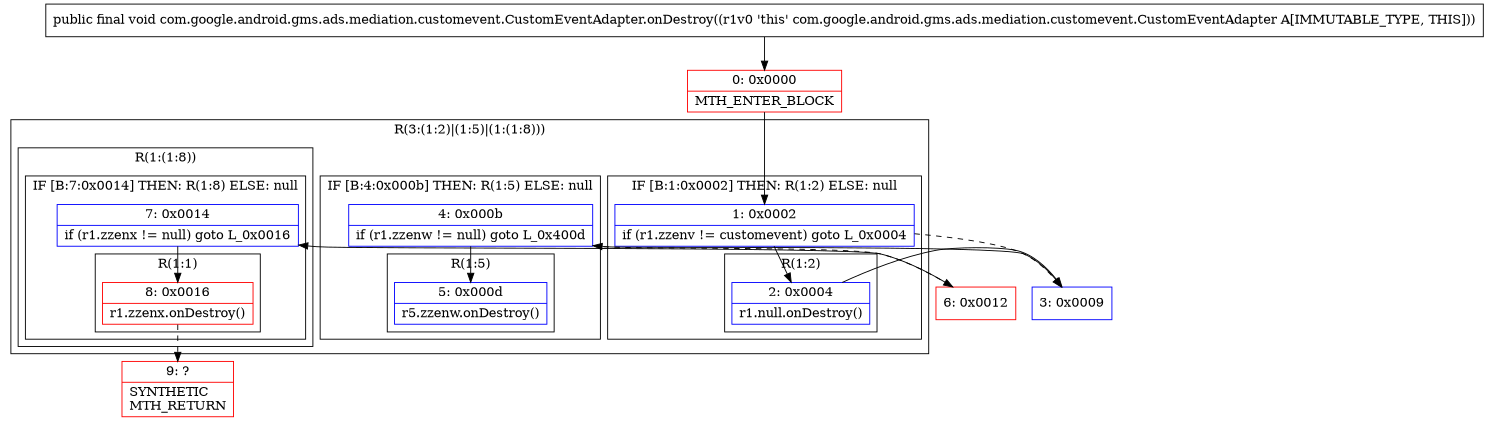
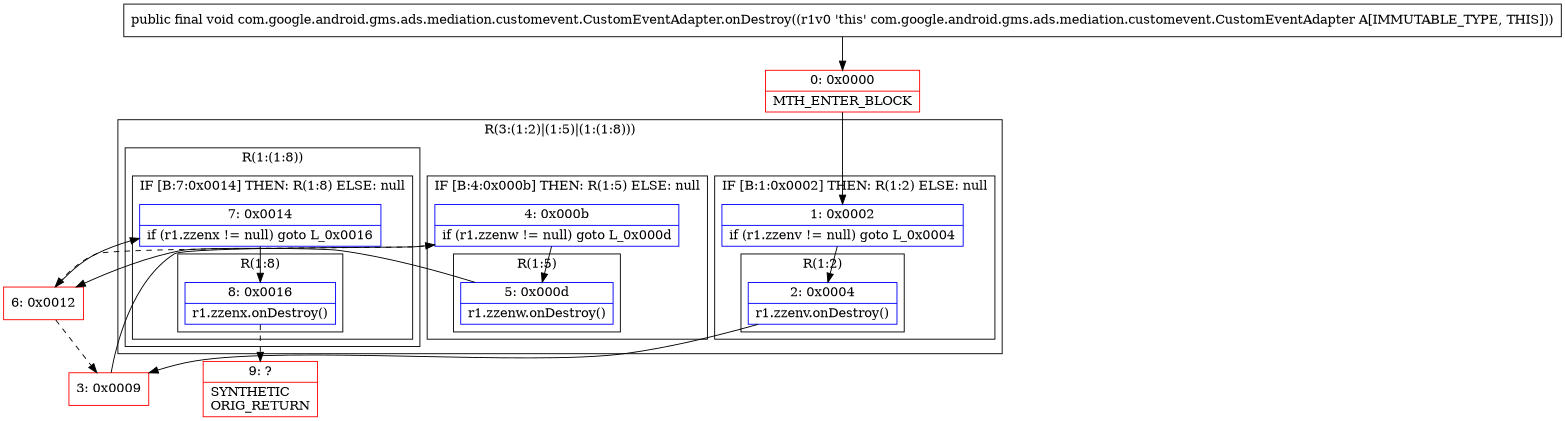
(471, 235) -> (557, 235)
(765, 235) -> (843, 235)
(979, 242) -> (73, 343)
none -> (359, 253)
(178, 264) -> (260, 264)
(178, 303) -> (260, 303)
(1072, 303) -> (109, 389)
(471, 313) -> (537, 313)
(801, 313) -> (823, 313)
(178, 406) -> (260, 406)
